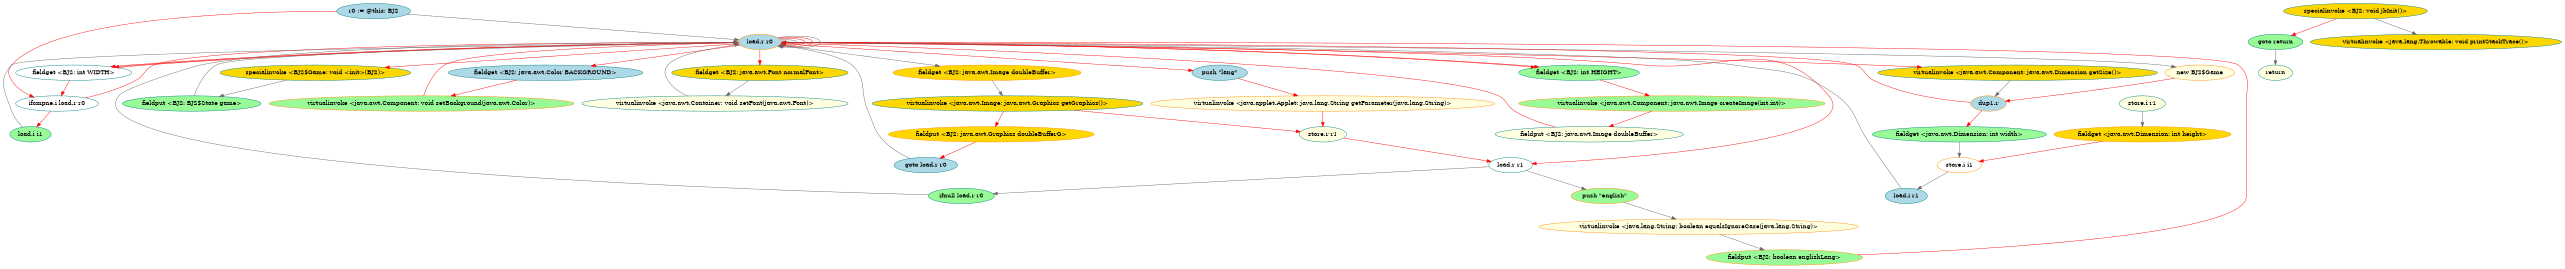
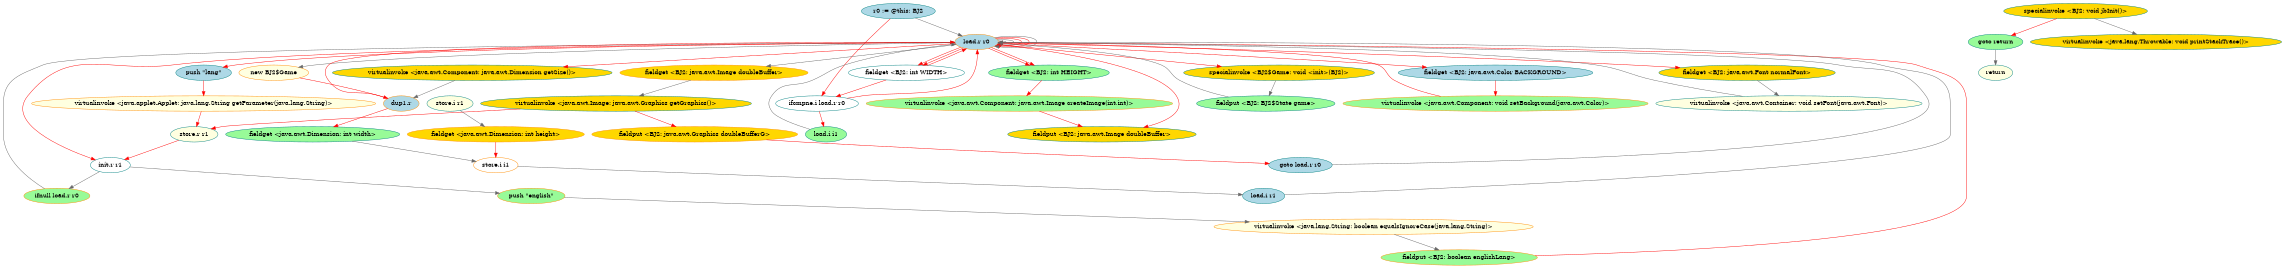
(1177, 60) -> (1115, 65)
(1589, 134) -> (1102, 134)
(1511, 165) -> (110, 165)
(961, 196) -> (57, 196)
